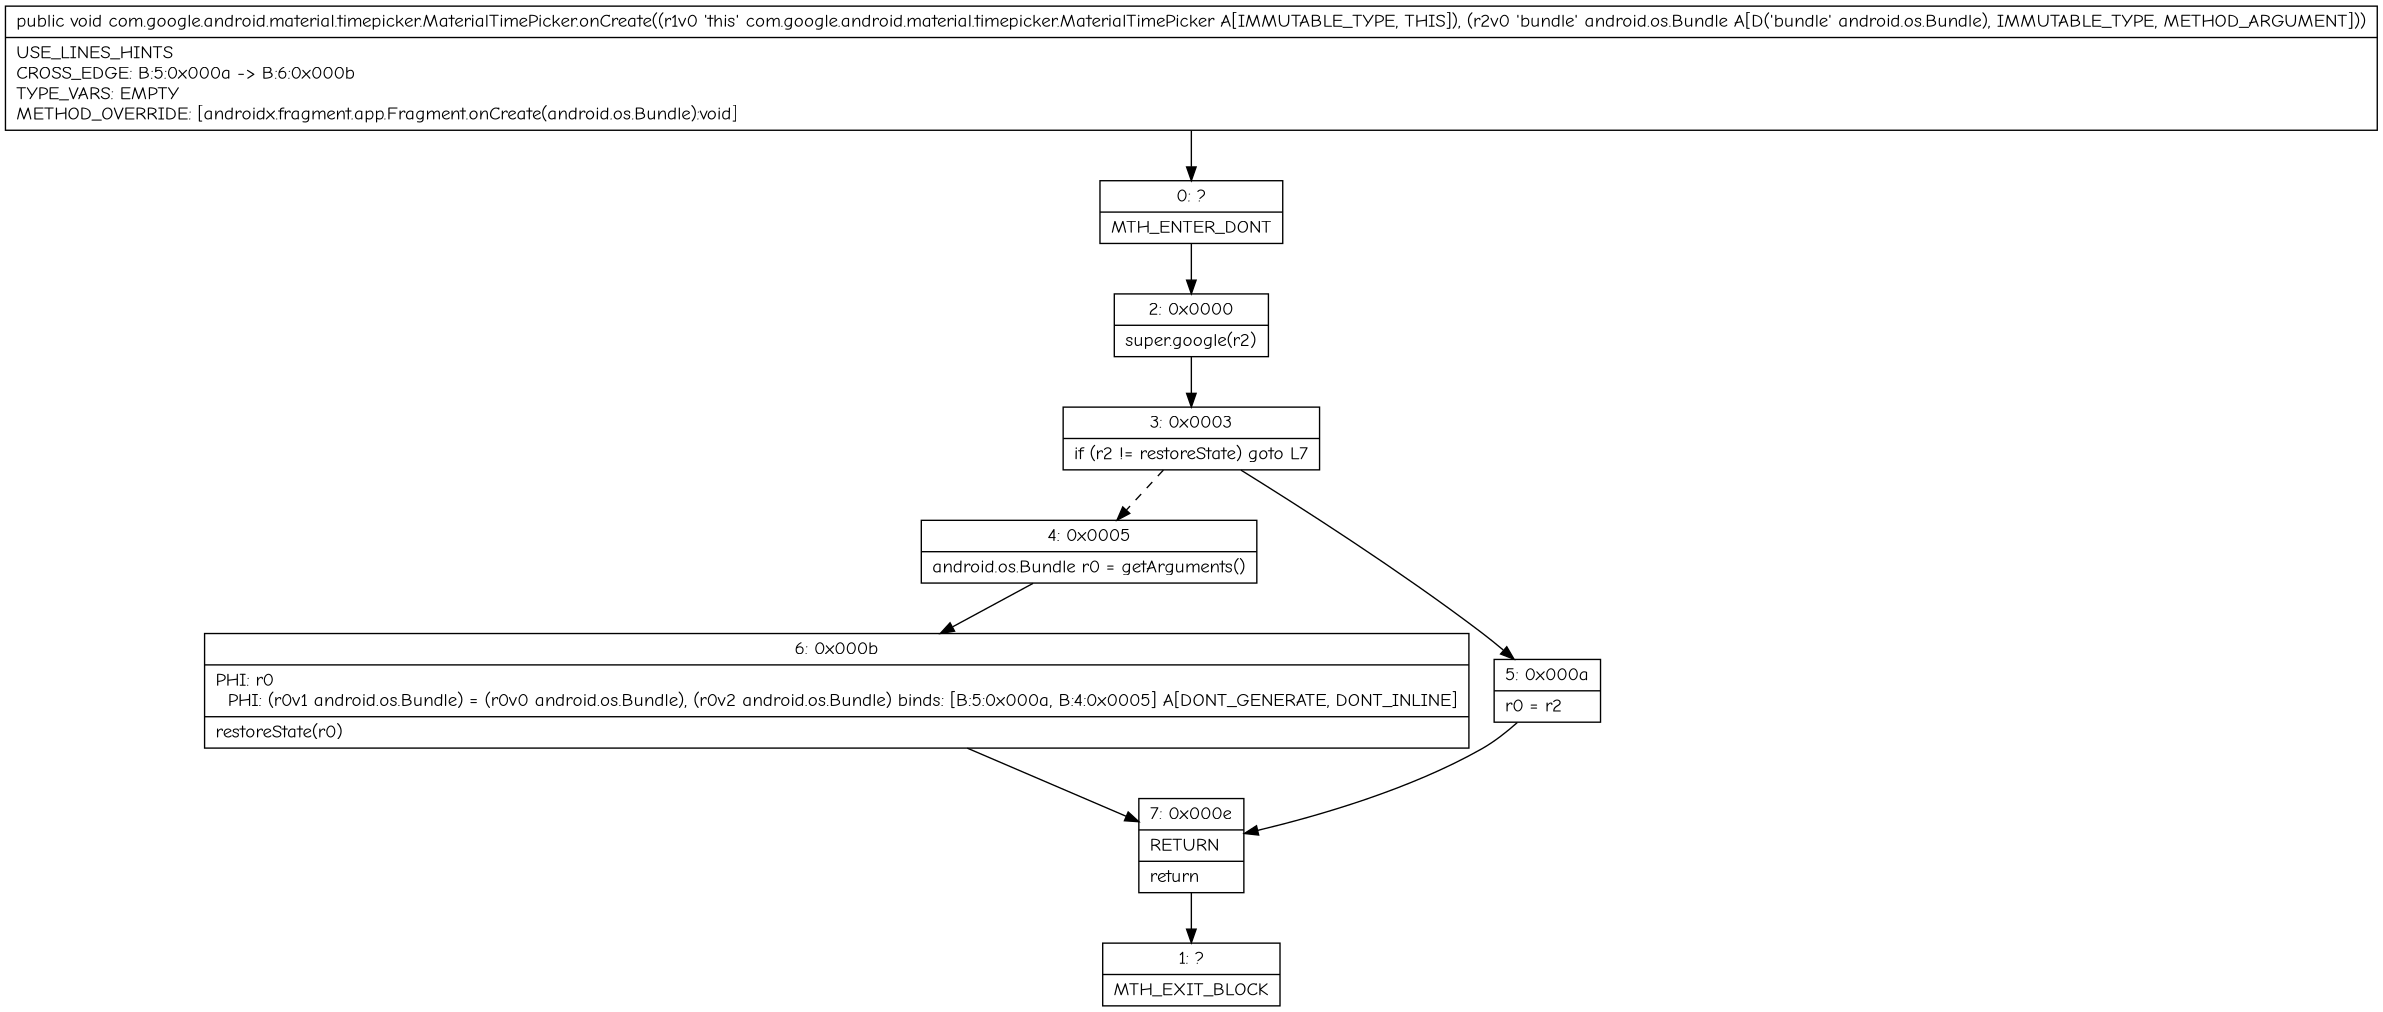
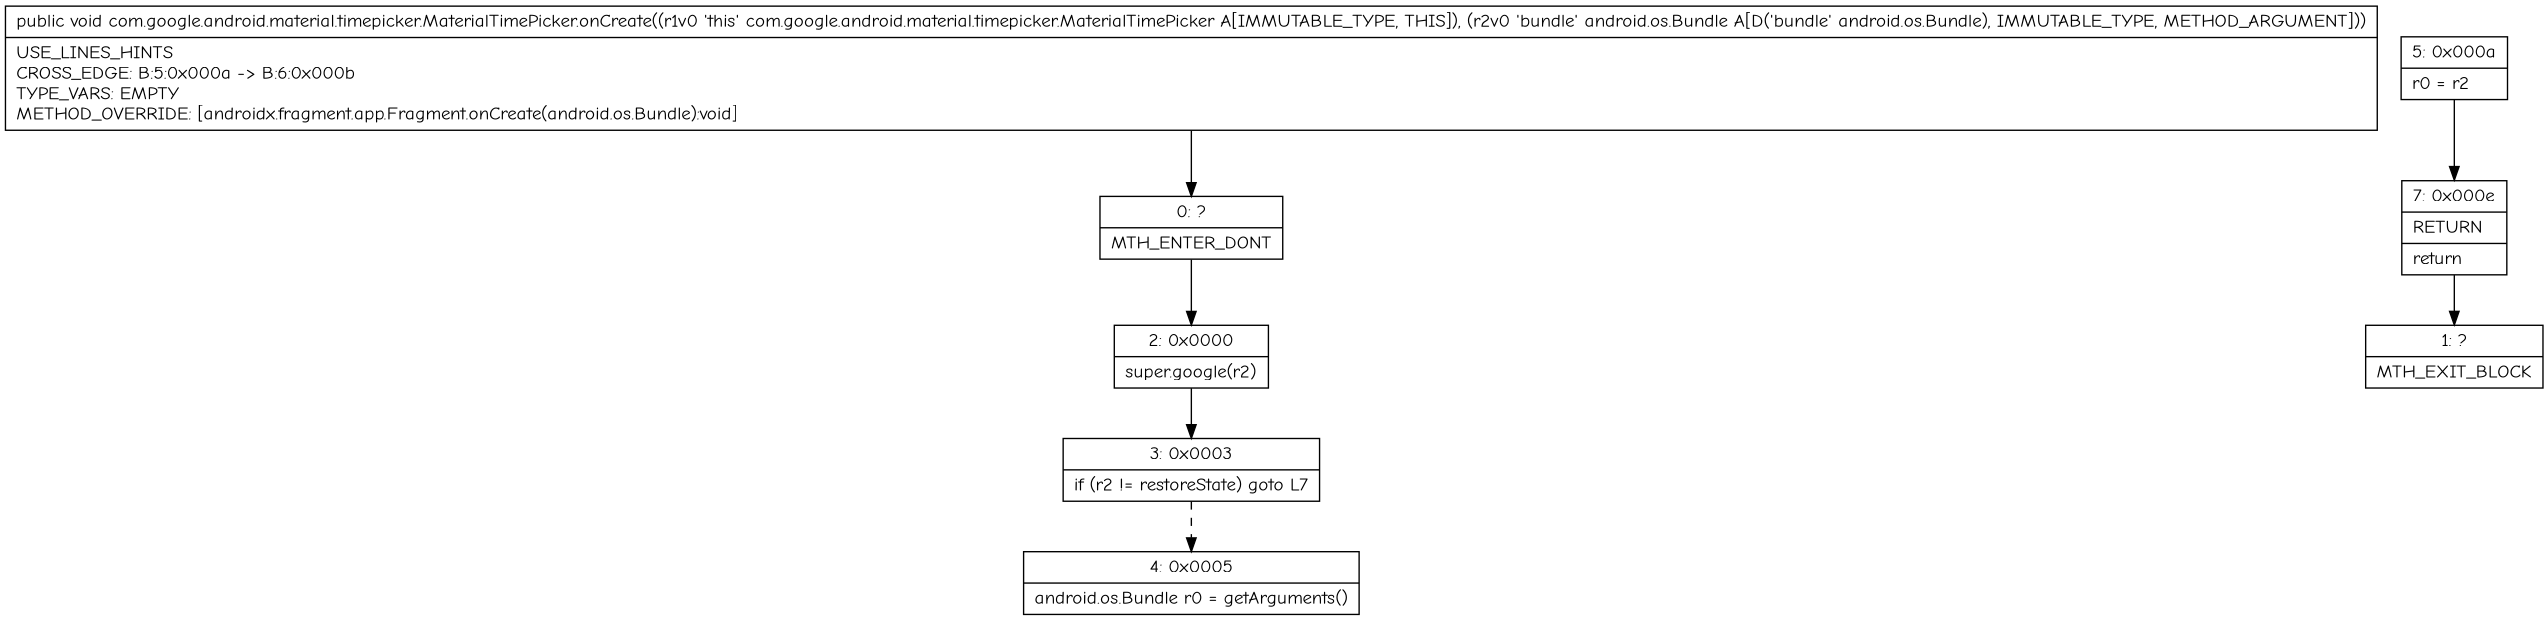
(1375, 557) -> none
(837, 691) -> none
